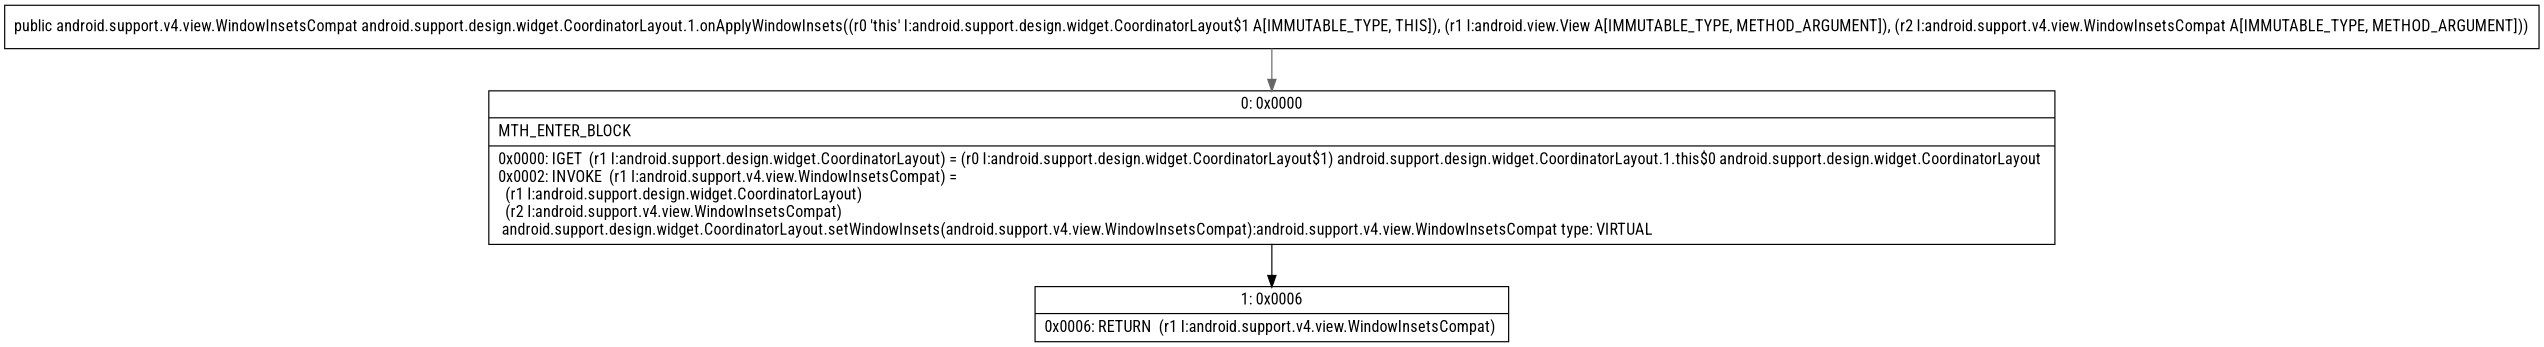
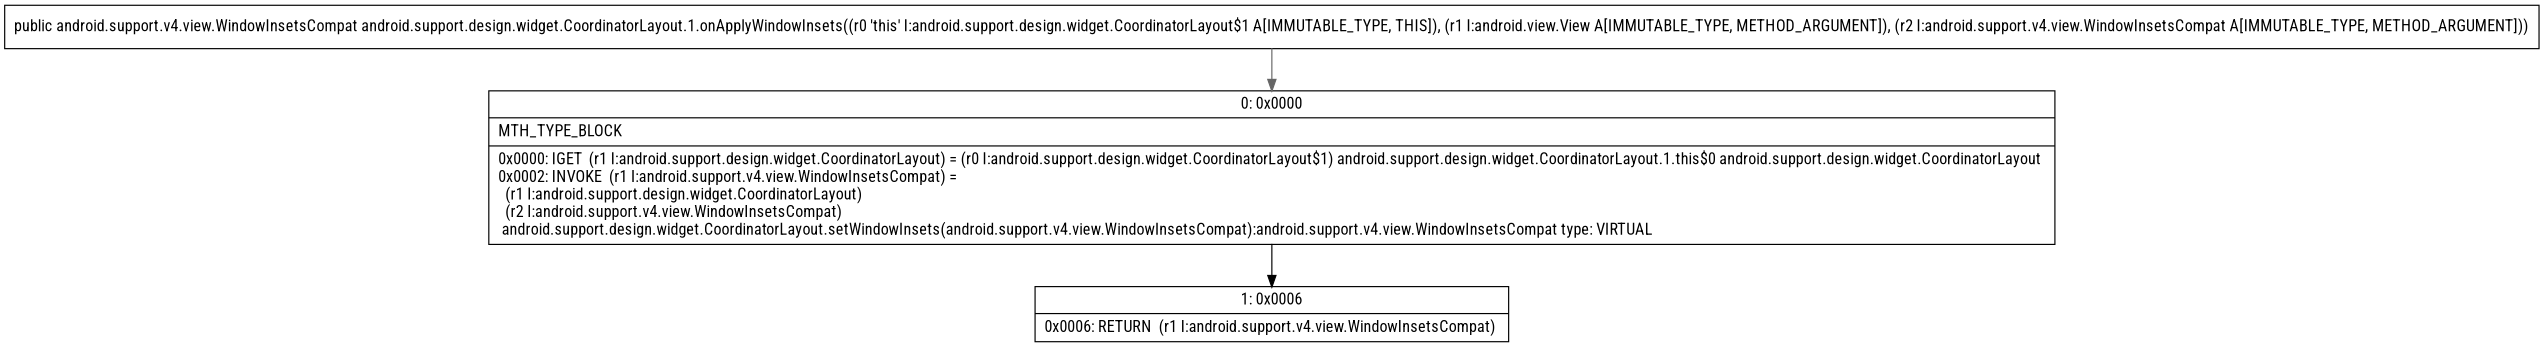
(565, 131) -> (560, 131)
